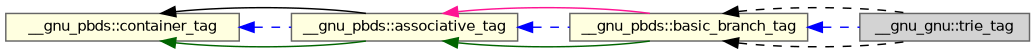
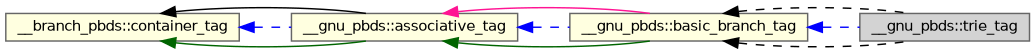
(123, 27) -> (123, 27)
(945, 27) -> (945, 27)
